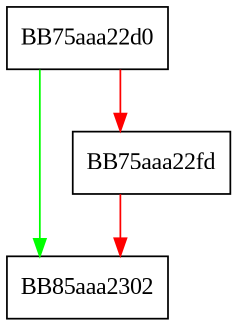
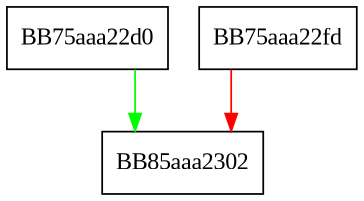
(120, 92) -> none
